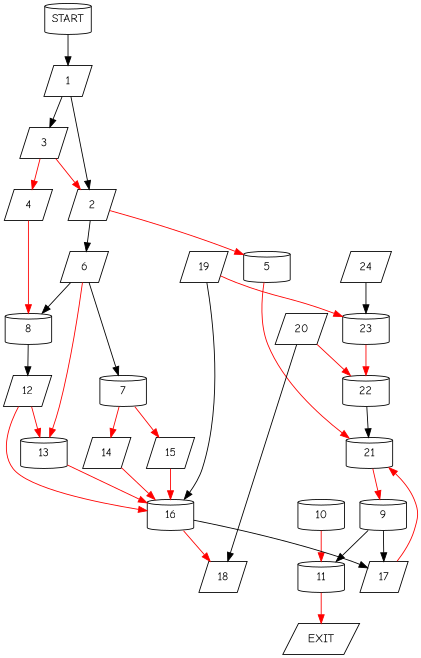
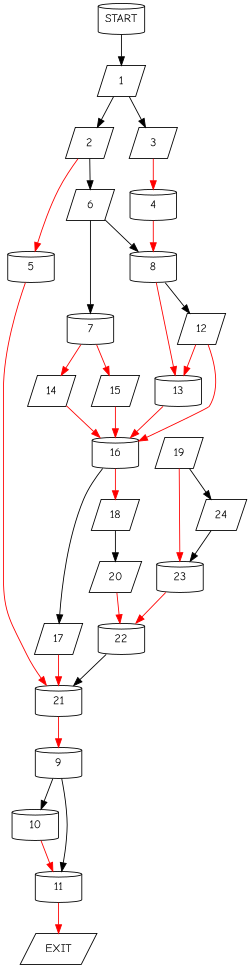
(65, 171) -> none
(28, 205) -> (153, 205)
(70, 356) -> (165, 325)
(215, 389) -> (198, 480)
(264, 449) -> (115, 542)
(384, 542) -> (48, 790)
